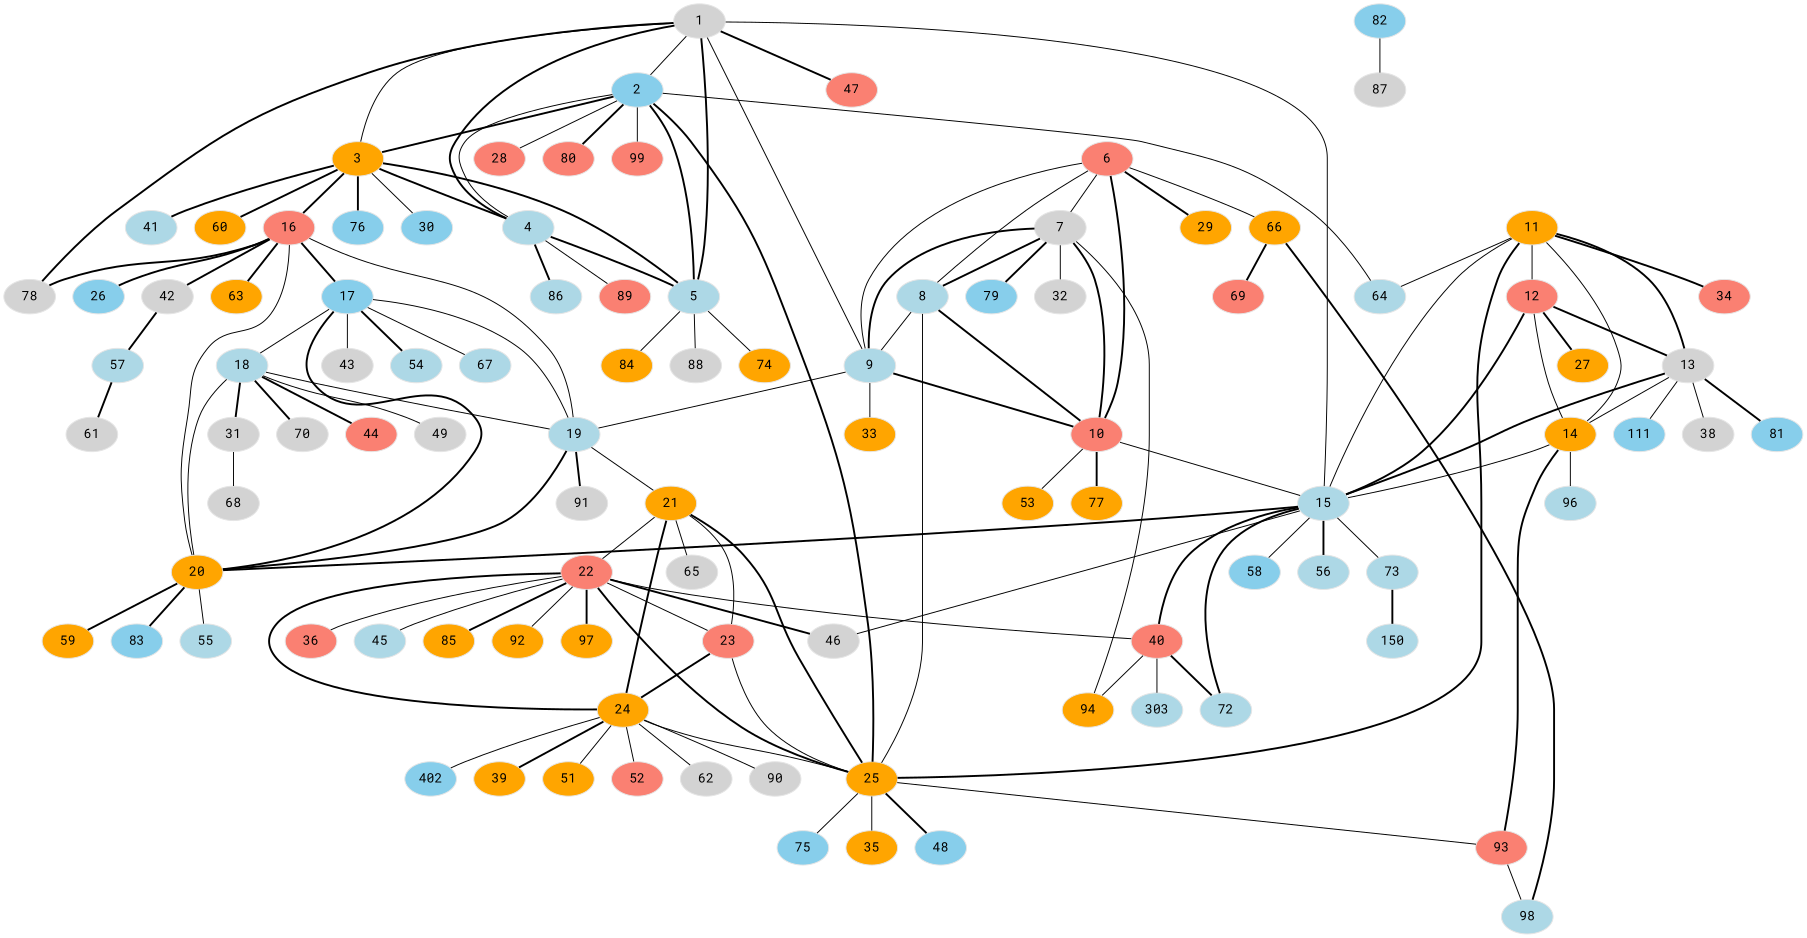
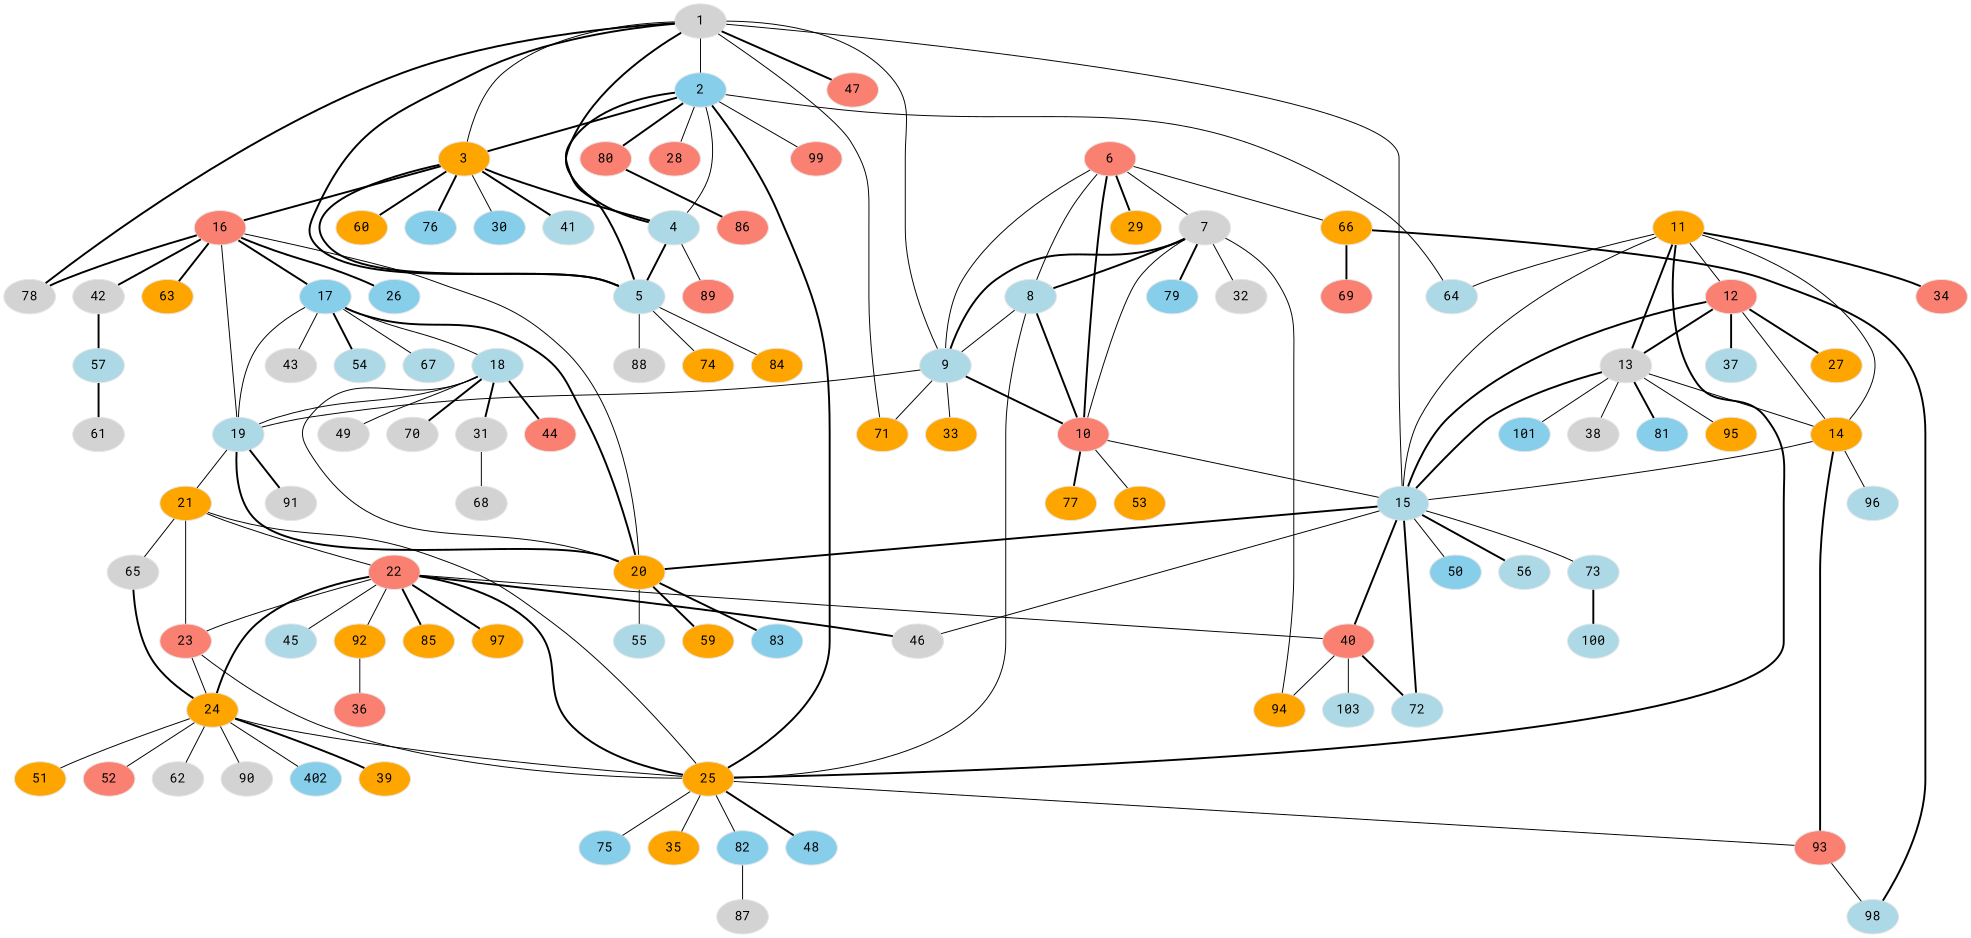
(542, 262) -> (674, 193)
(556, 297) -> (743, 228)
(1103, 327) -> (1120, 318)
none -> (1731, 366)
none -> (882, 434)
(1639, 434) -> (1524, 434)
none -> (1731, 434)
(1255, 572) -> (1456, 572)
(445, 597) -> (360, 676)
(644, 611) -> (148, 653)
(788, 637) -> (470, 571)
(1392, 641) -> (1593, 641)
(670, 679) -> (199, 676)
(1157, 710) -> (1348, 710)
none -> (725, 813)
